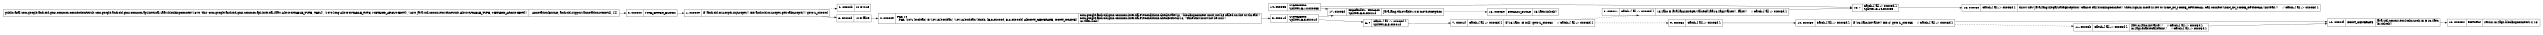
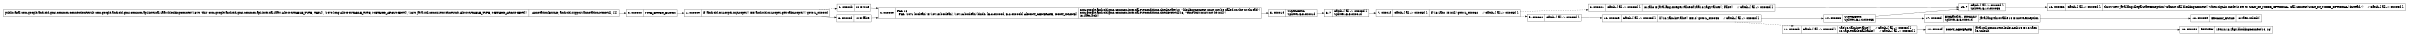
none -> (873, 8)
(1325, 16) -> none
(2140, 21) -> (1791, 18)
